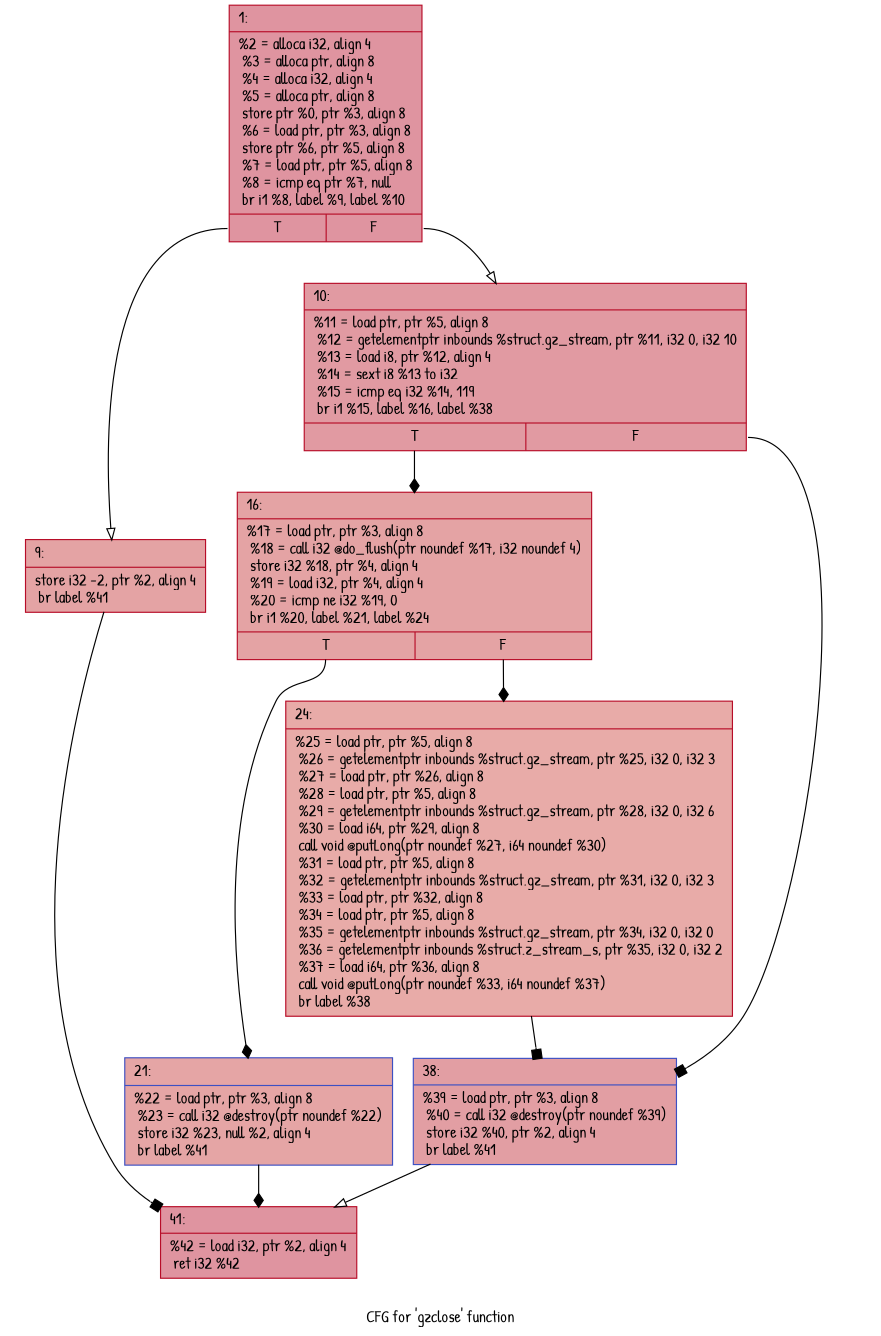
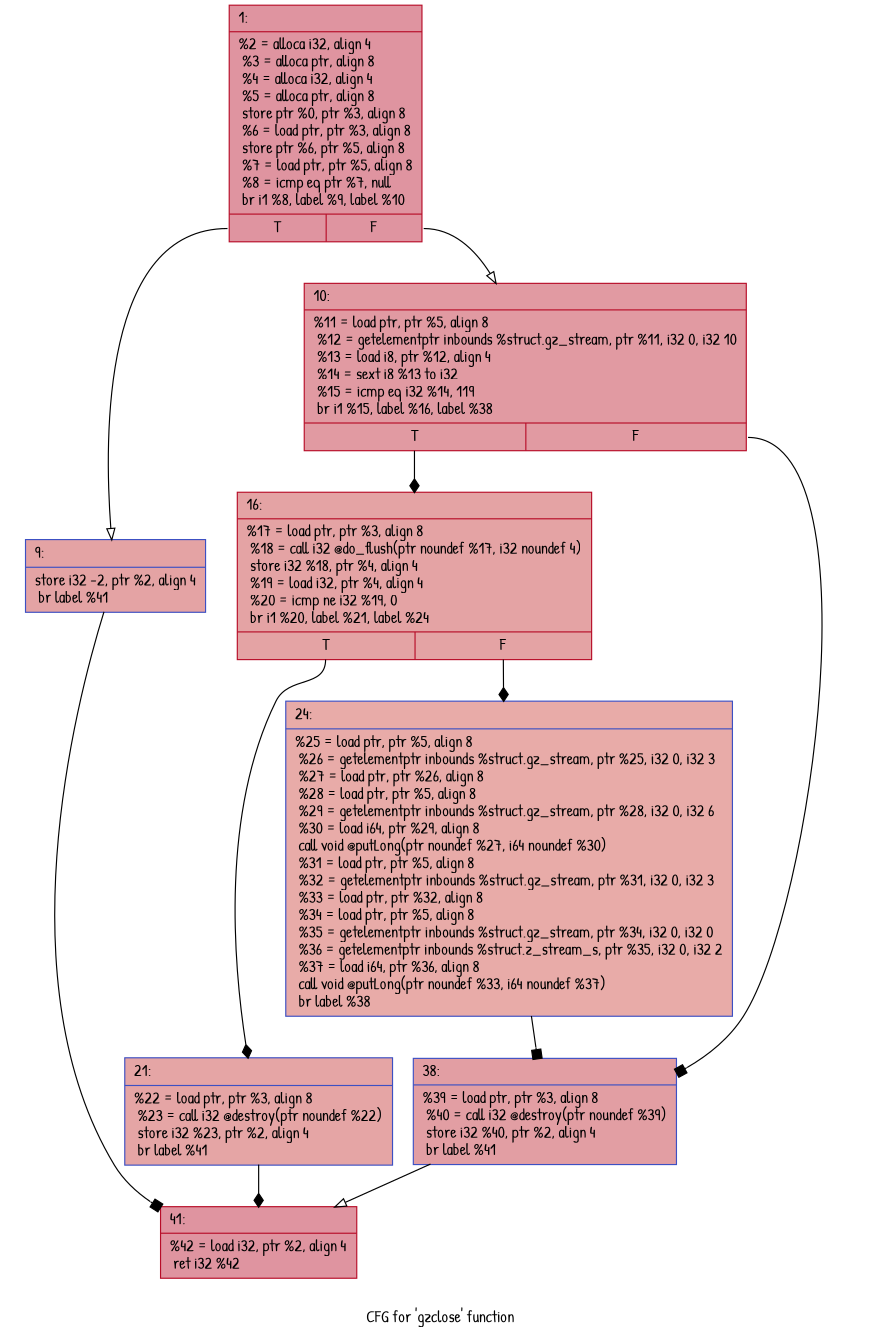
(116, 576) -> (116, 576)
(509, 859) -> (509, 859)
(223, 1133) -> (222, 1133)
